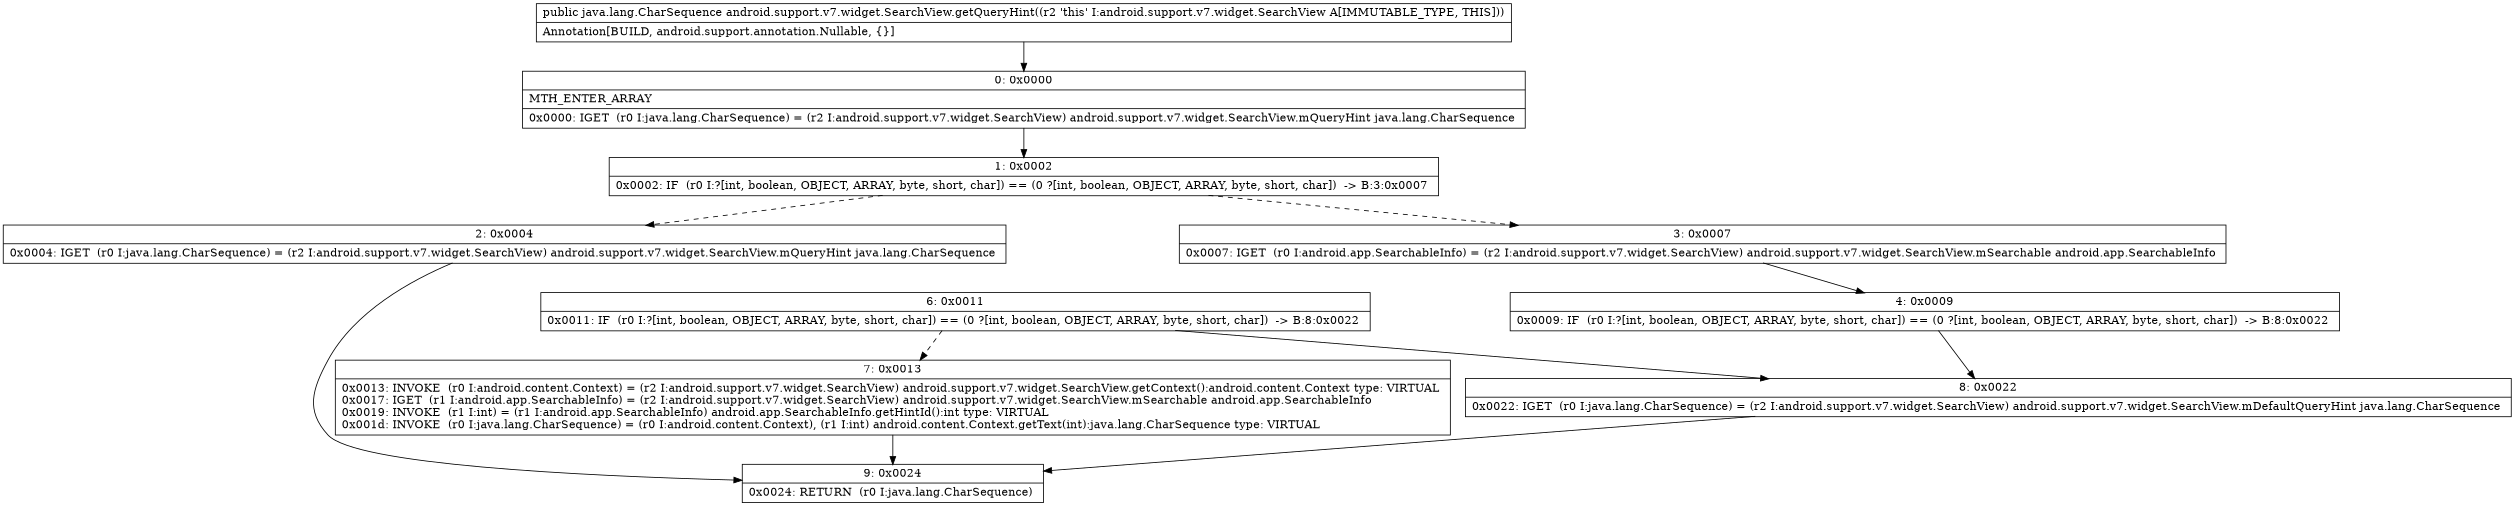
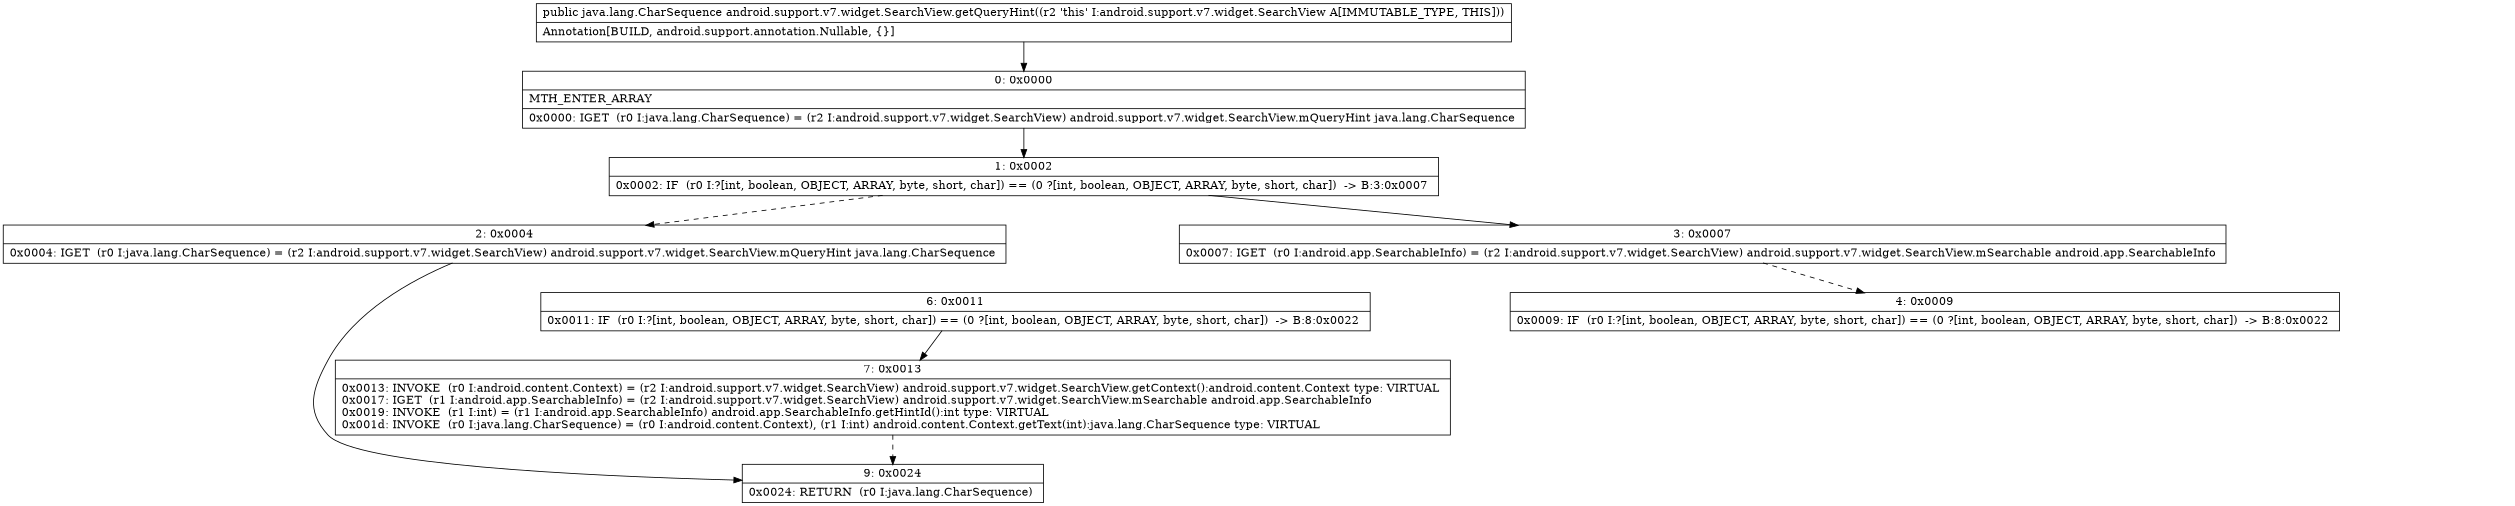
(1359, 210) -> (1359, 210)
(1810, 277) -> (1810, 277)
(933, 342) -> (933, 342)
(1988, 398) -> none
(893, 446) -> (893, 446)
